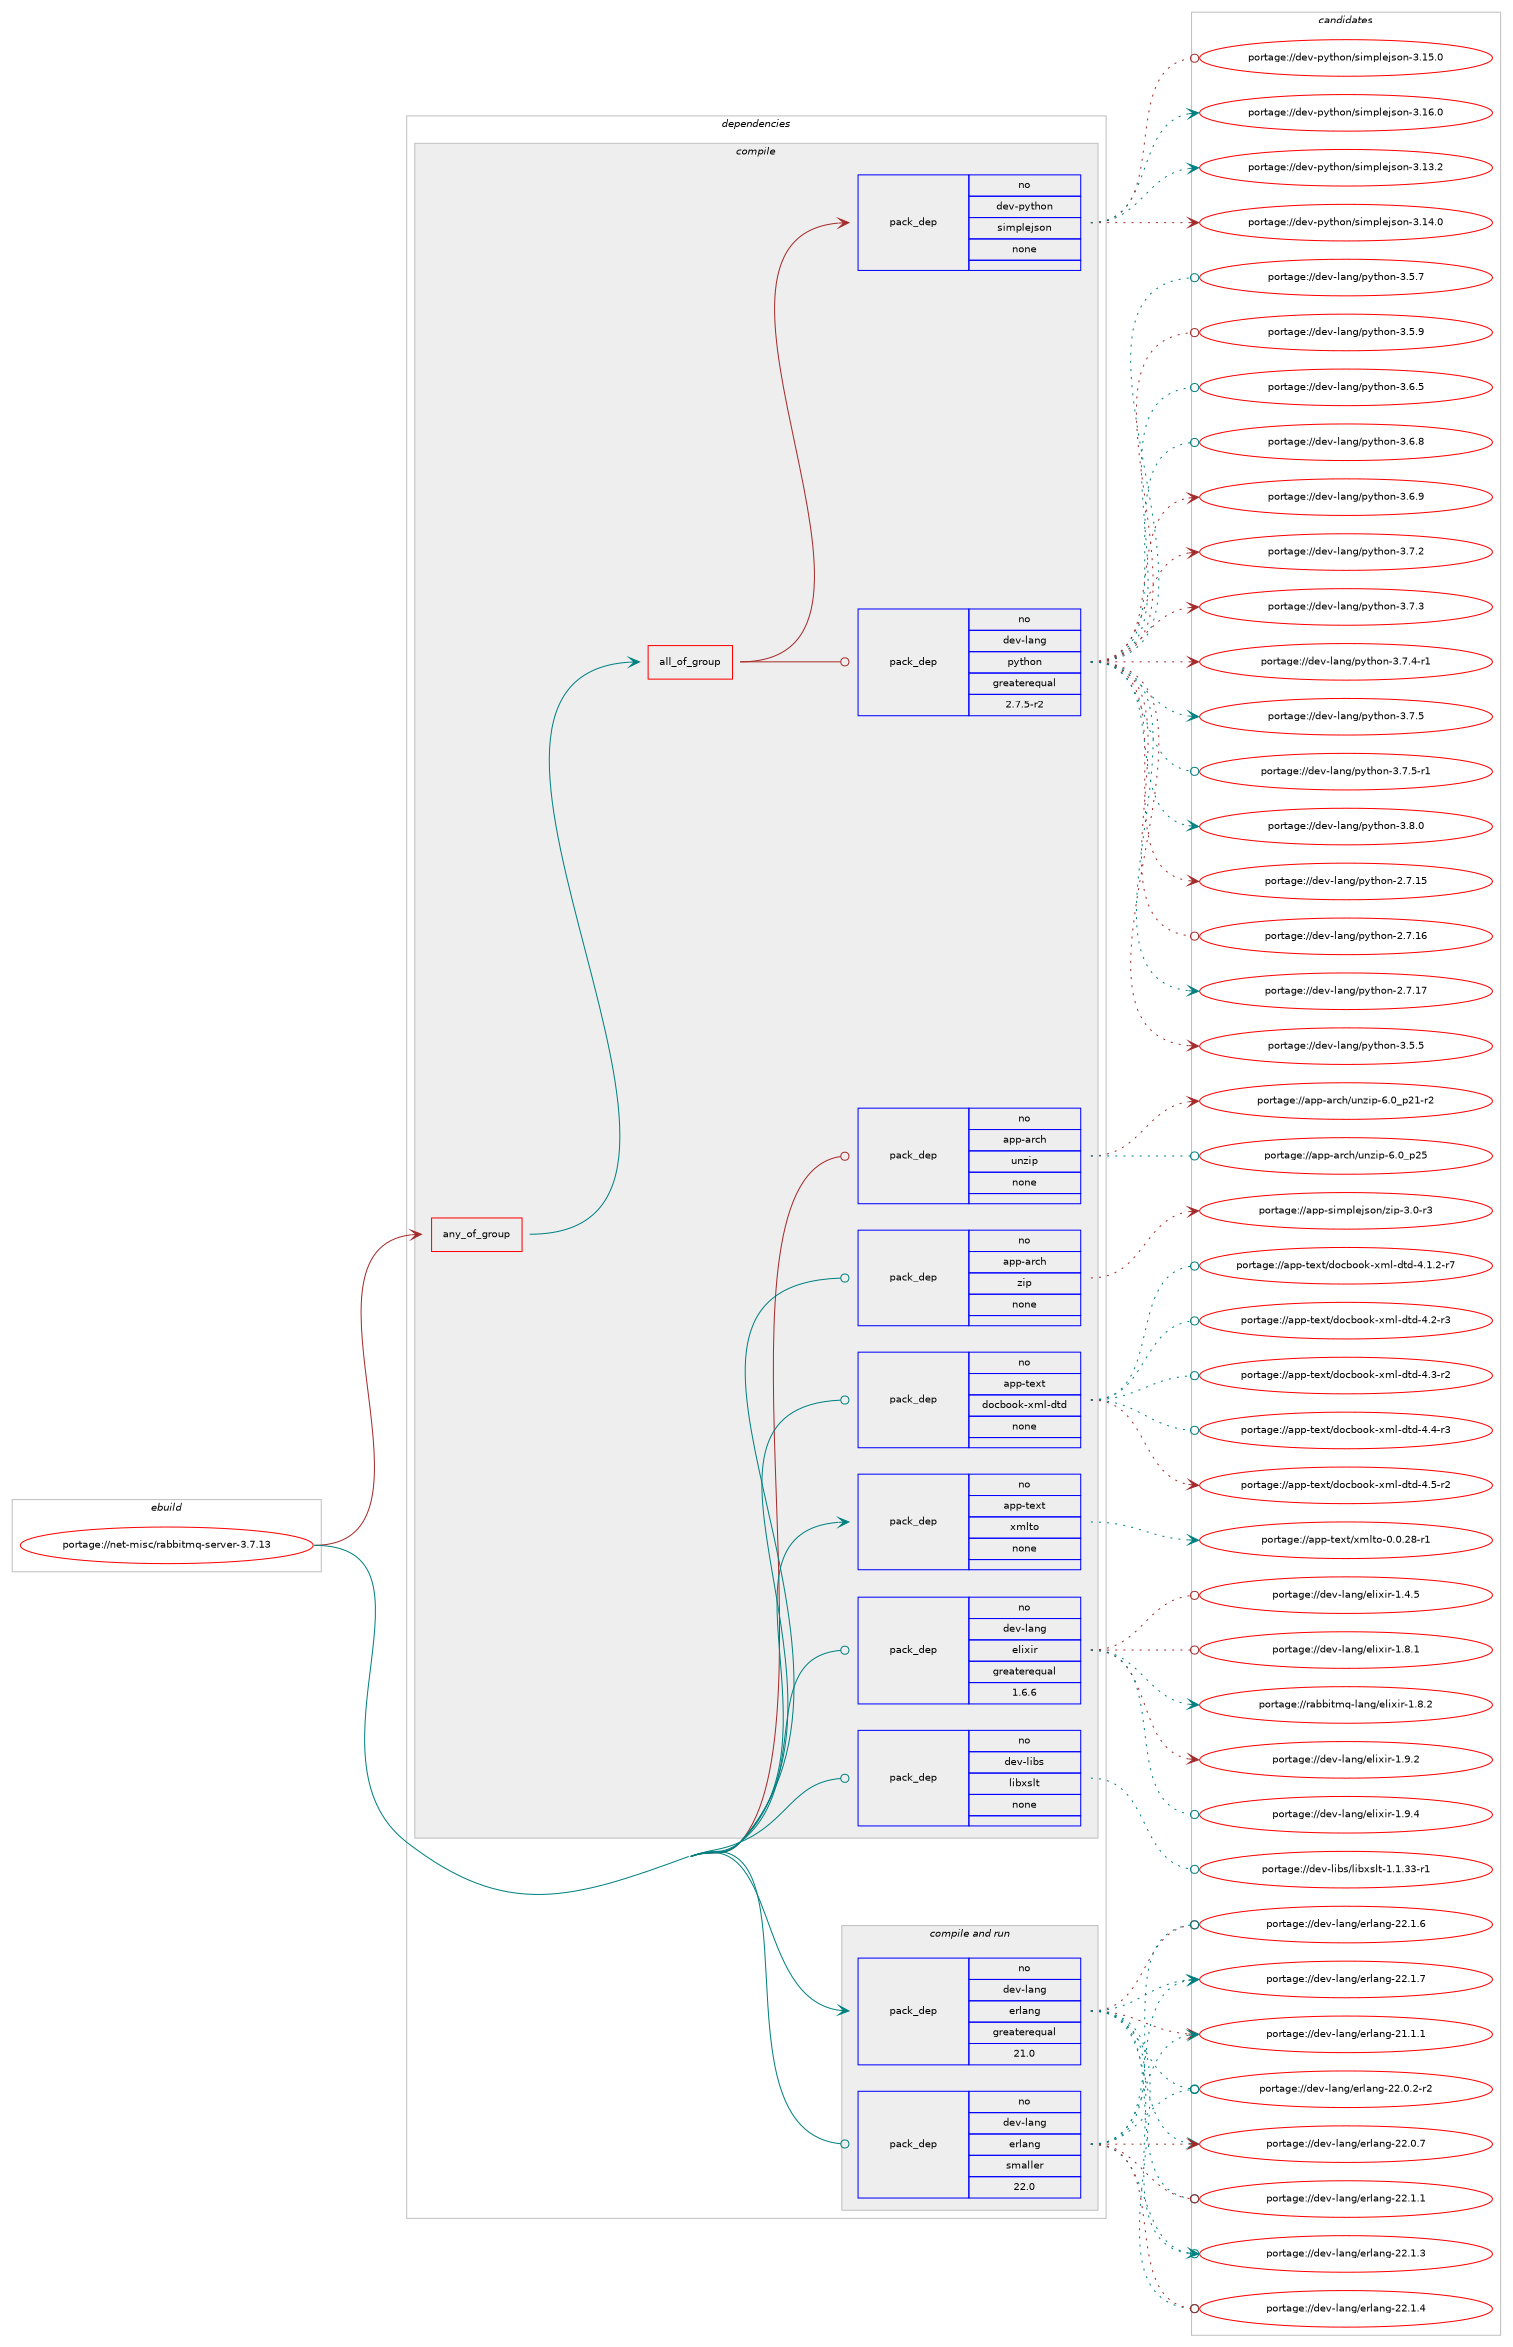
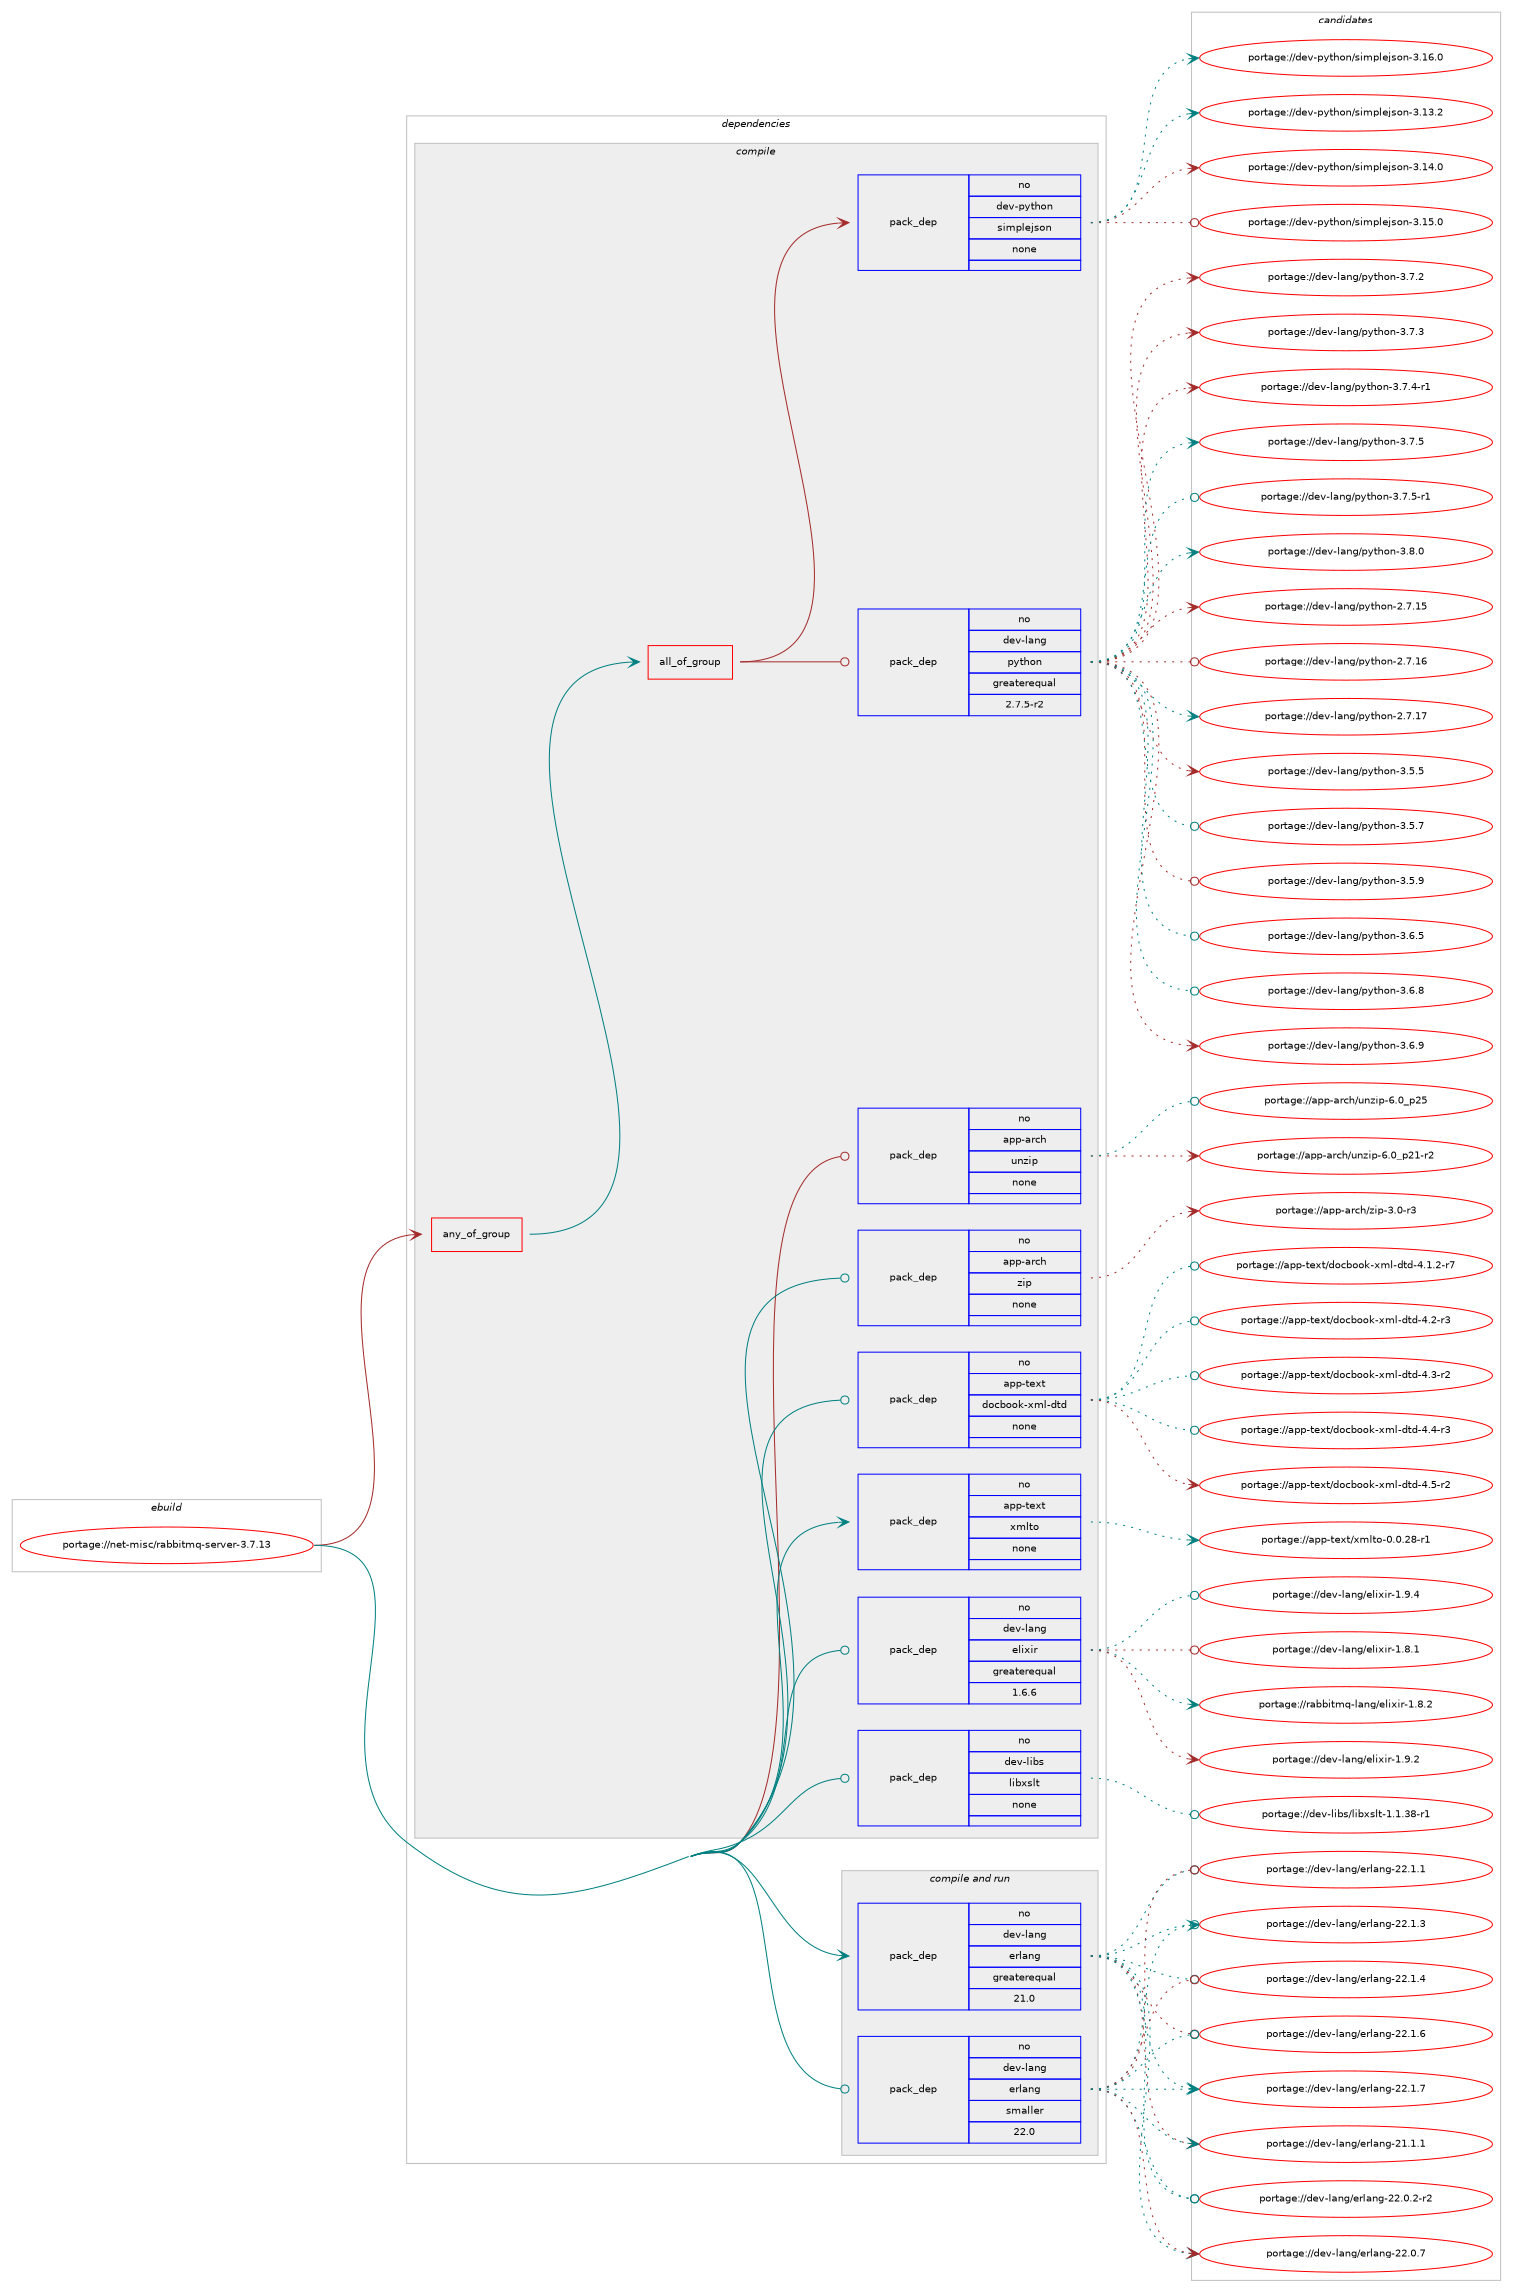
(1346, 1211) -> (1346, 1211)
(1346, 1595) -> none
(1346, 1870) -> (1346, 1815)
